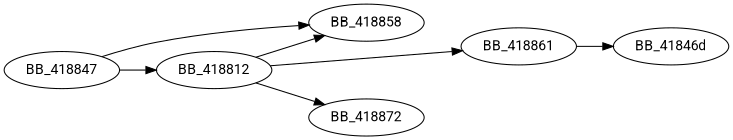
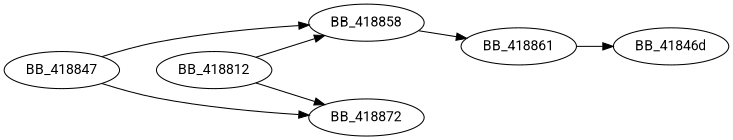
(361, 59) -> (438, 34)
(133, 70) -> (199, 105)
